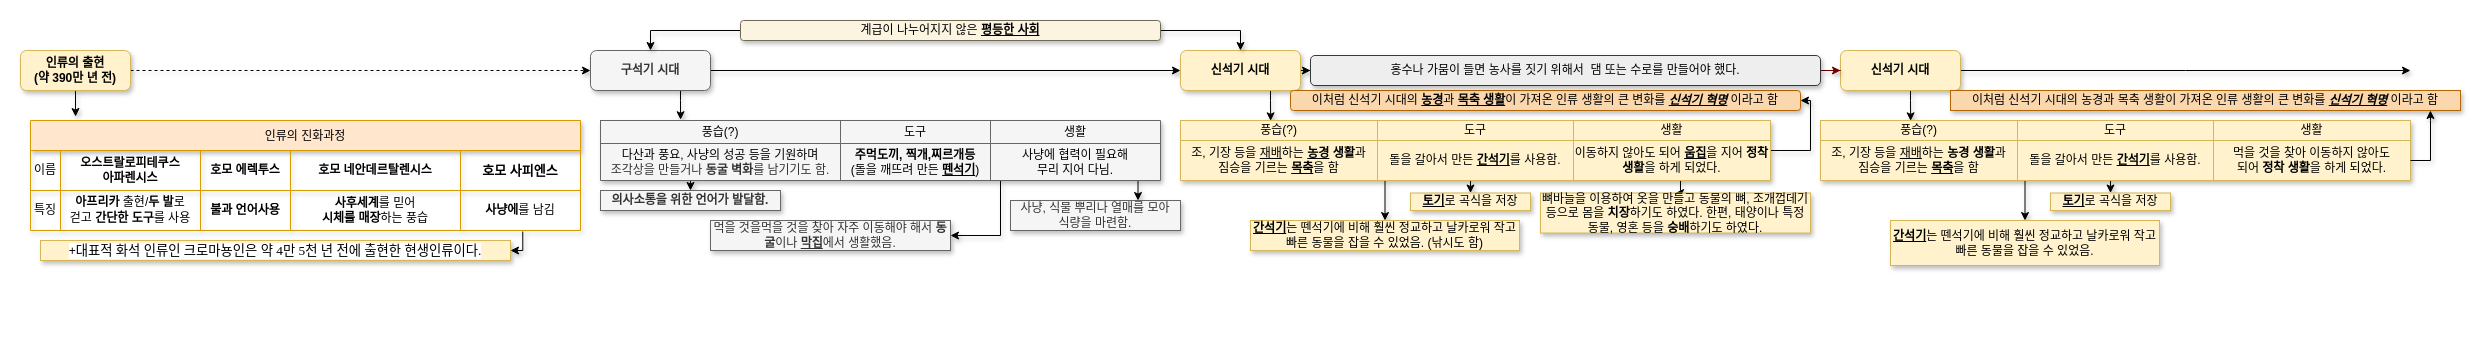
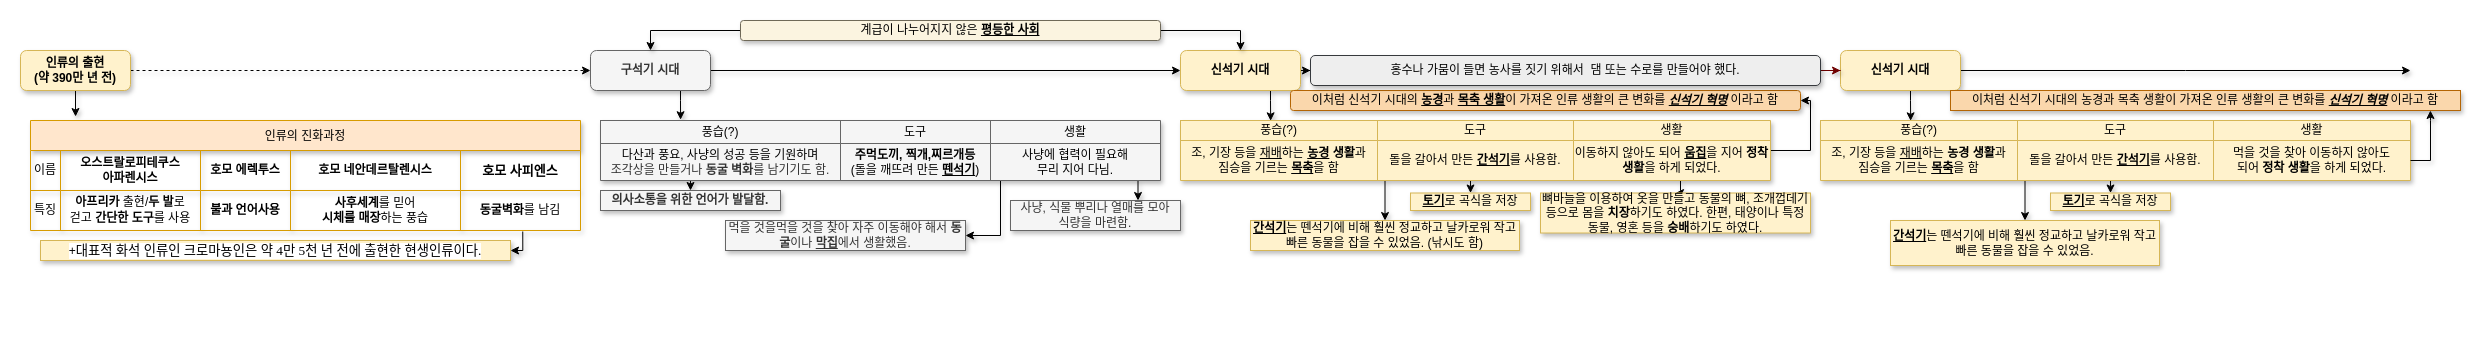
(521, 211) -> (521, 211)
(831, 236) -> (846, 236)
